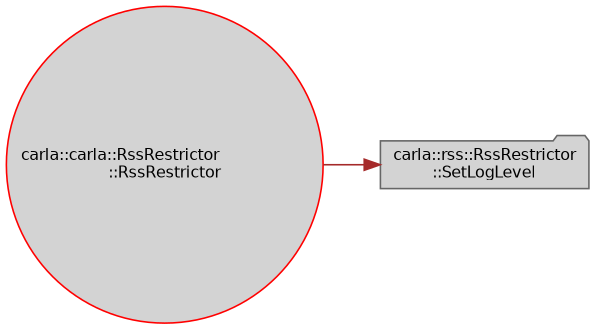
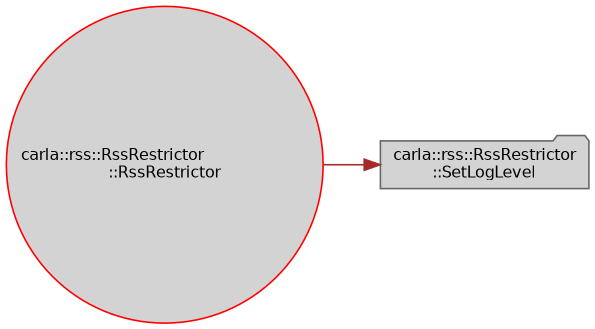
(165, 165) -> (165, 165)
